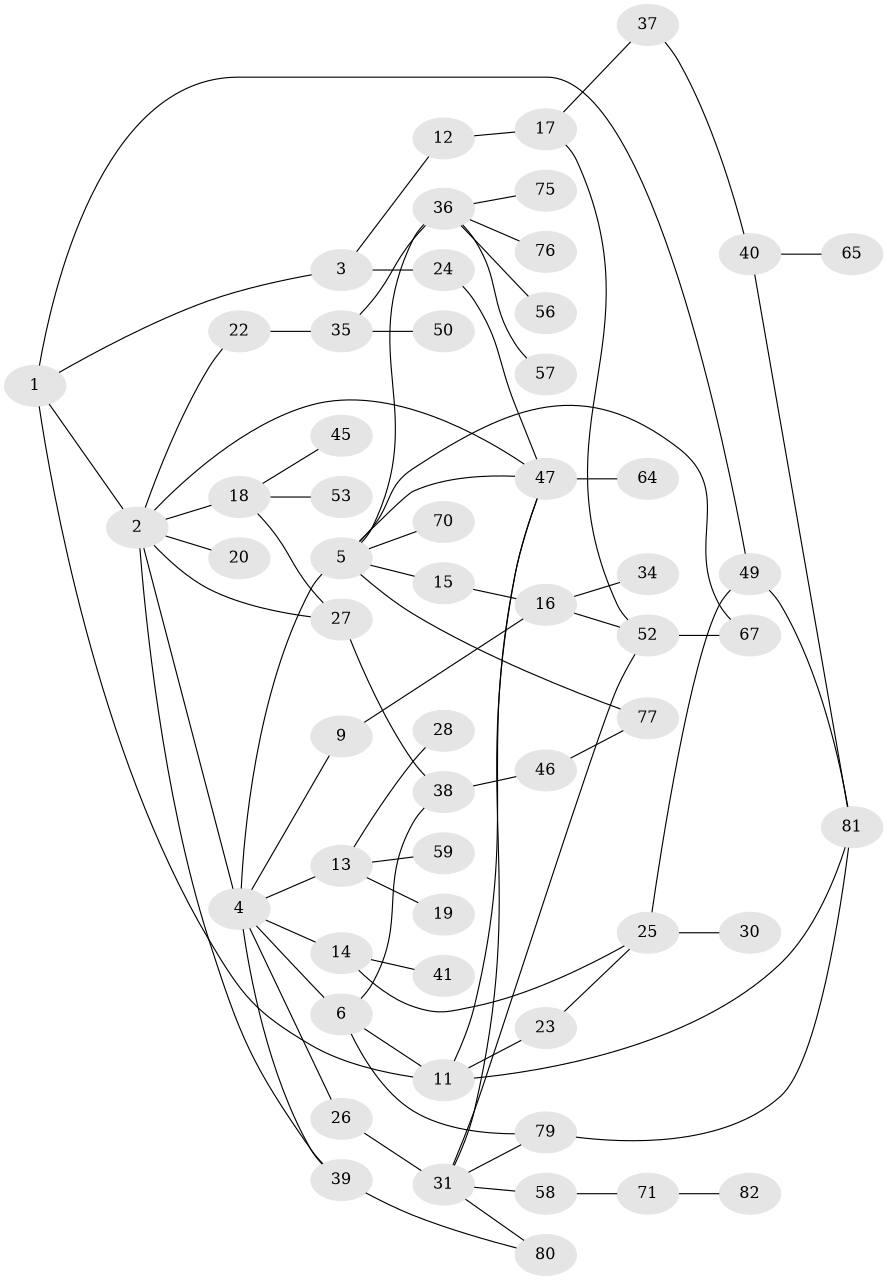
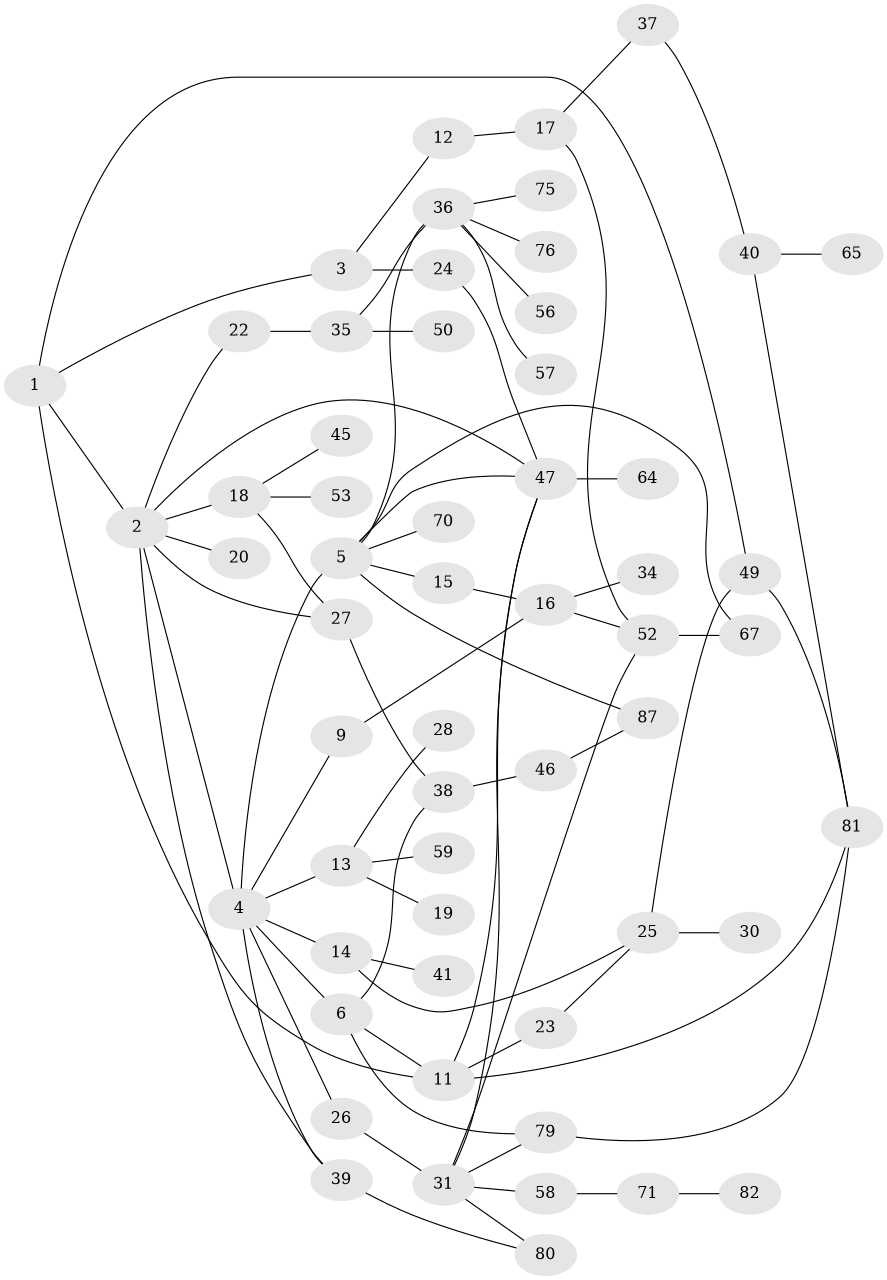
(648, 718) -> (648, 718)
